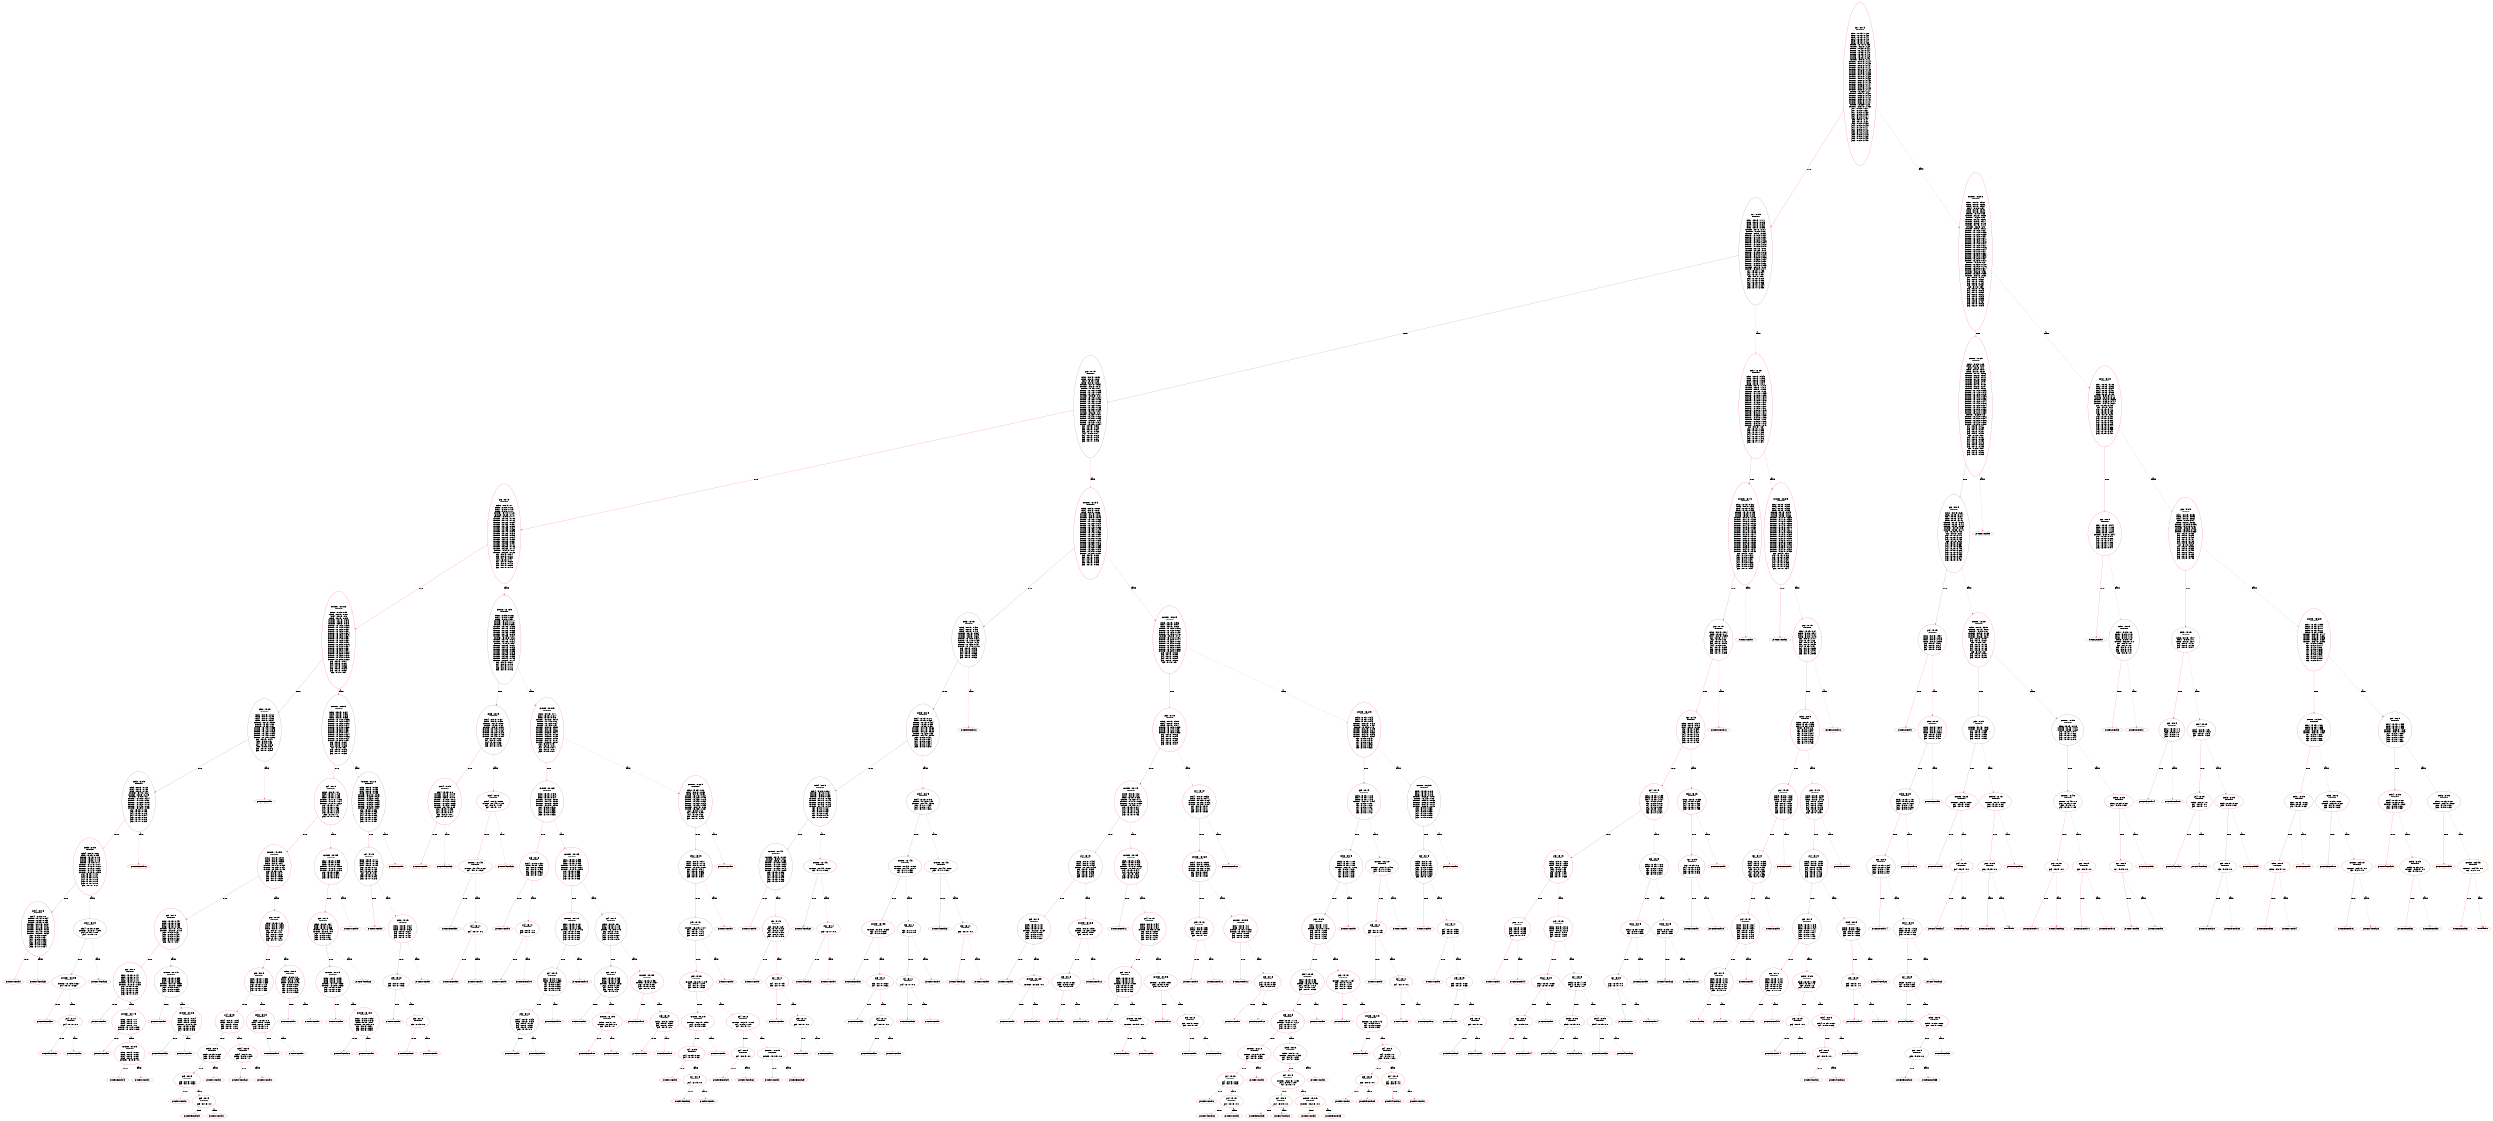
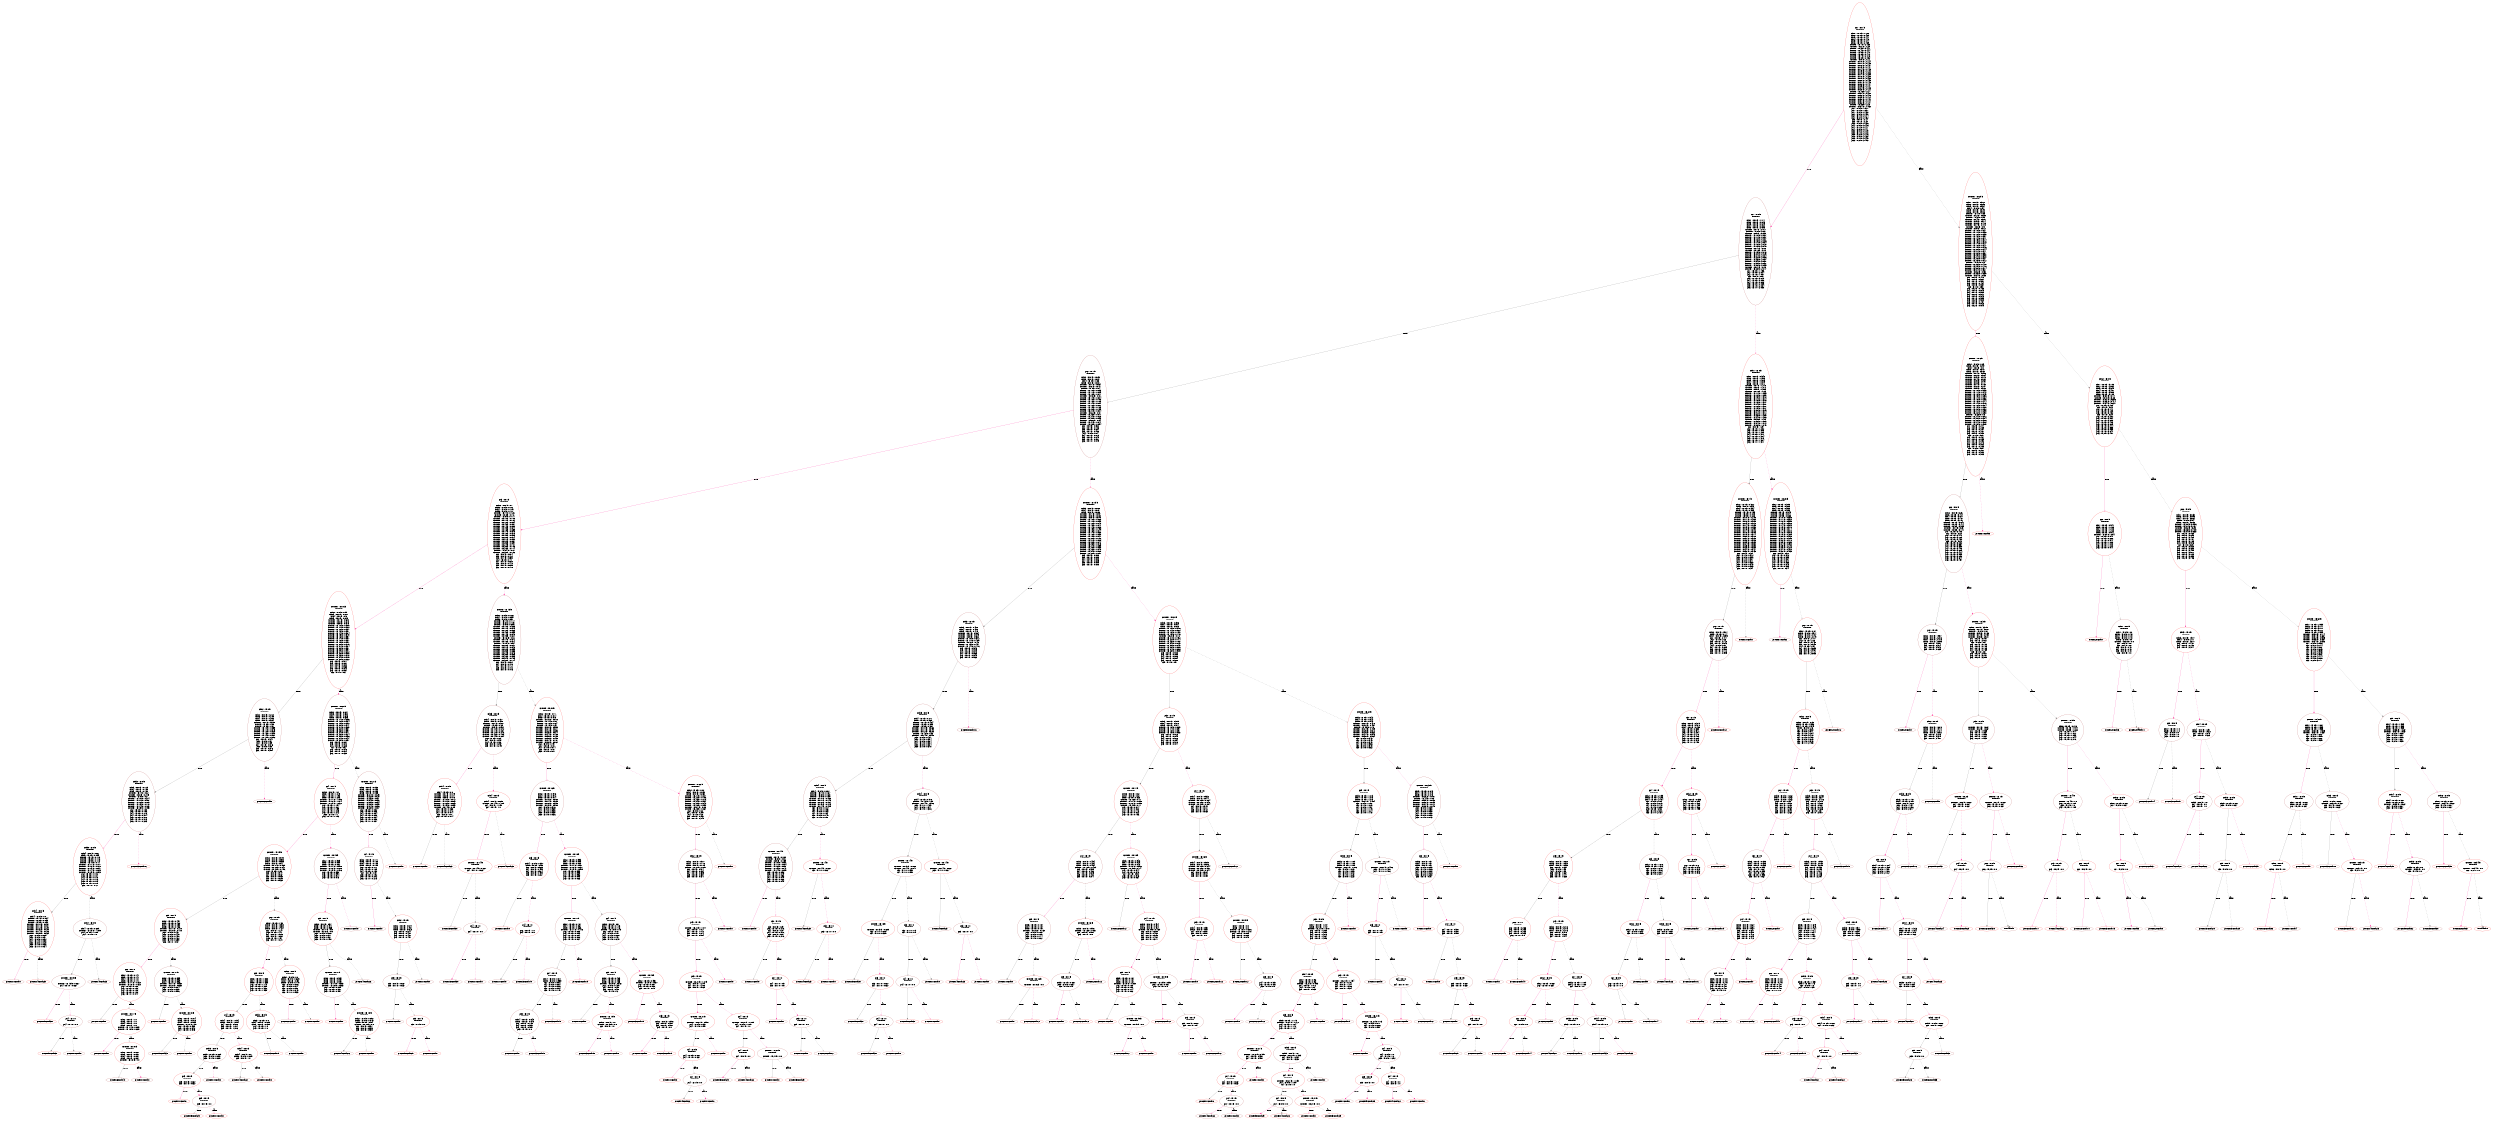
(2137, 730) -> (2137, 730)
(1990, 898) -> (1990, 898)
(2128, 898) -> (2128, 898)
(2080, 899) -> (2084, 900)
